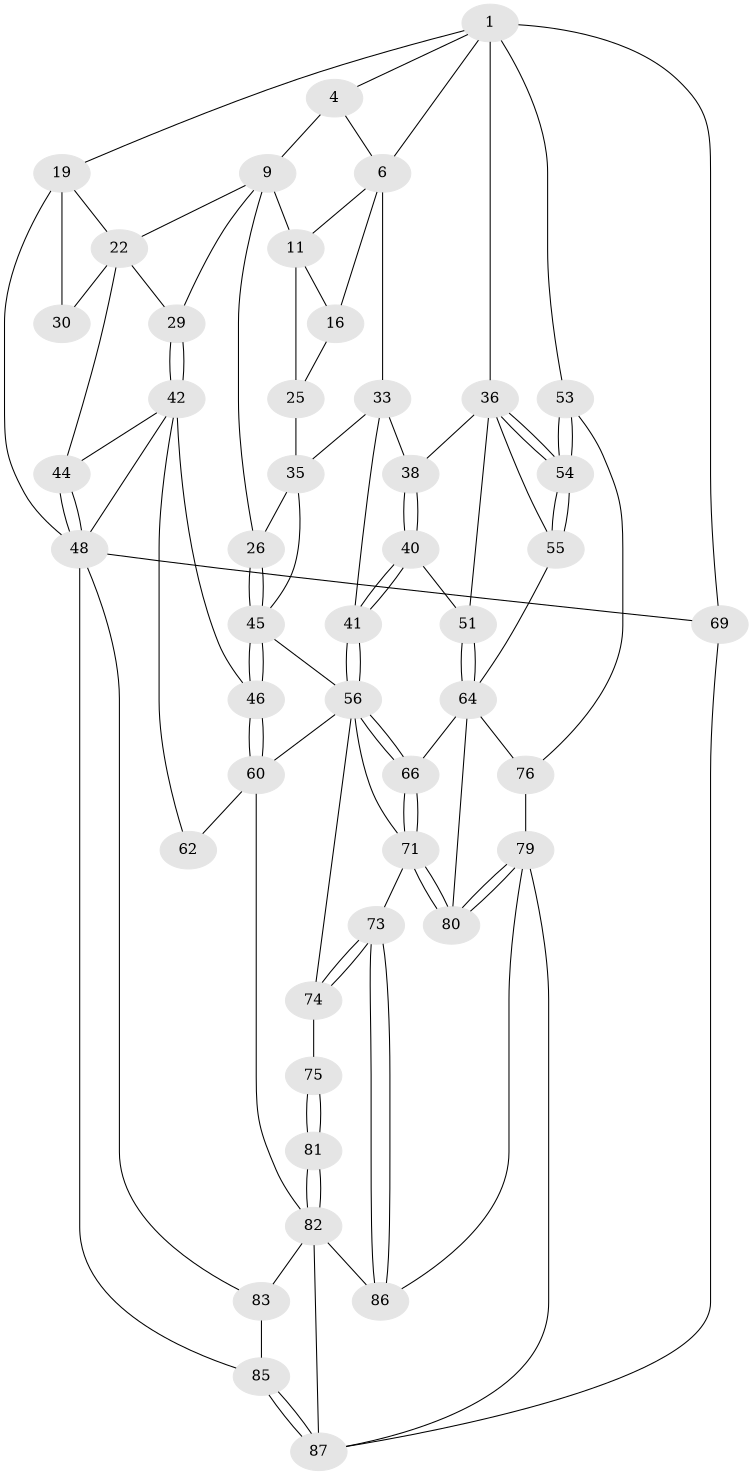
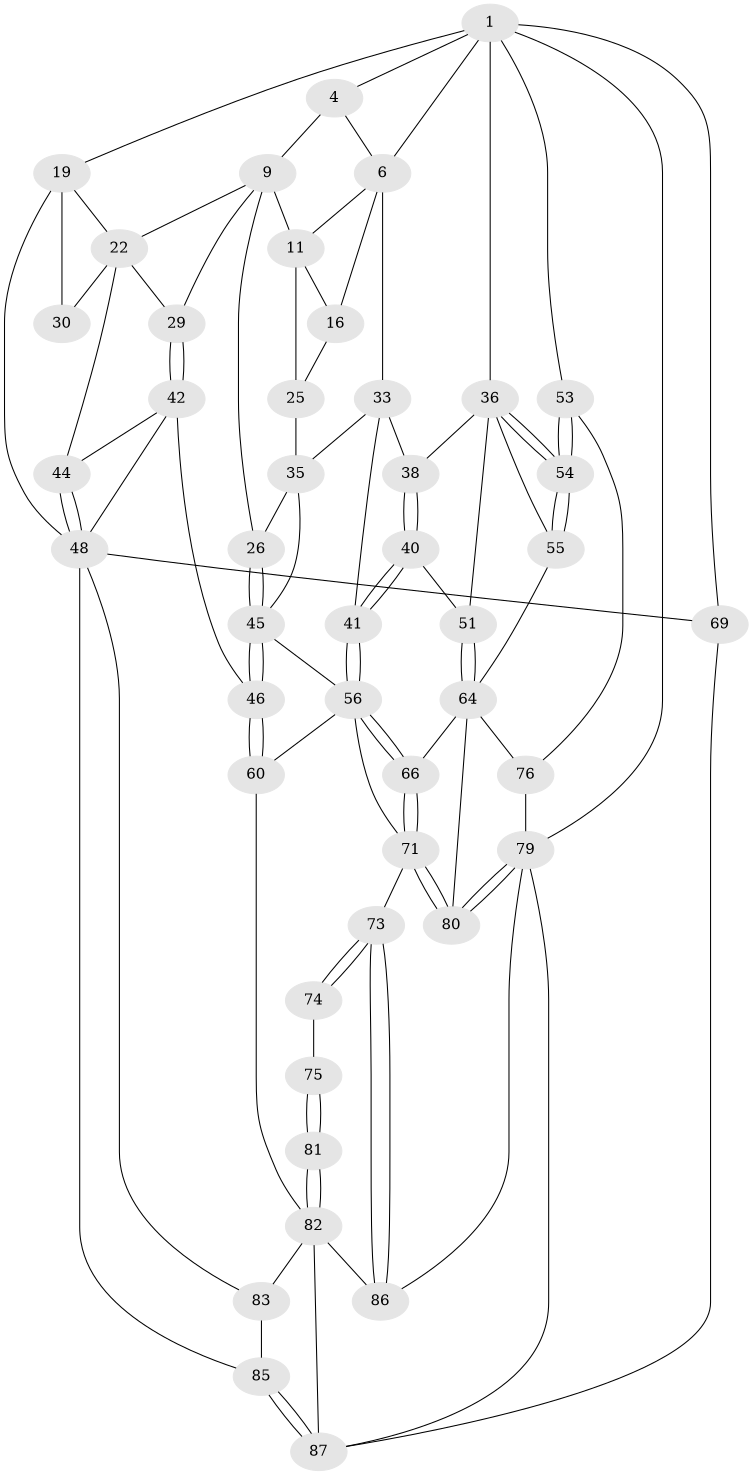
none -> (663, 422)
(188, 850) -> none
(334, 850) -> none
